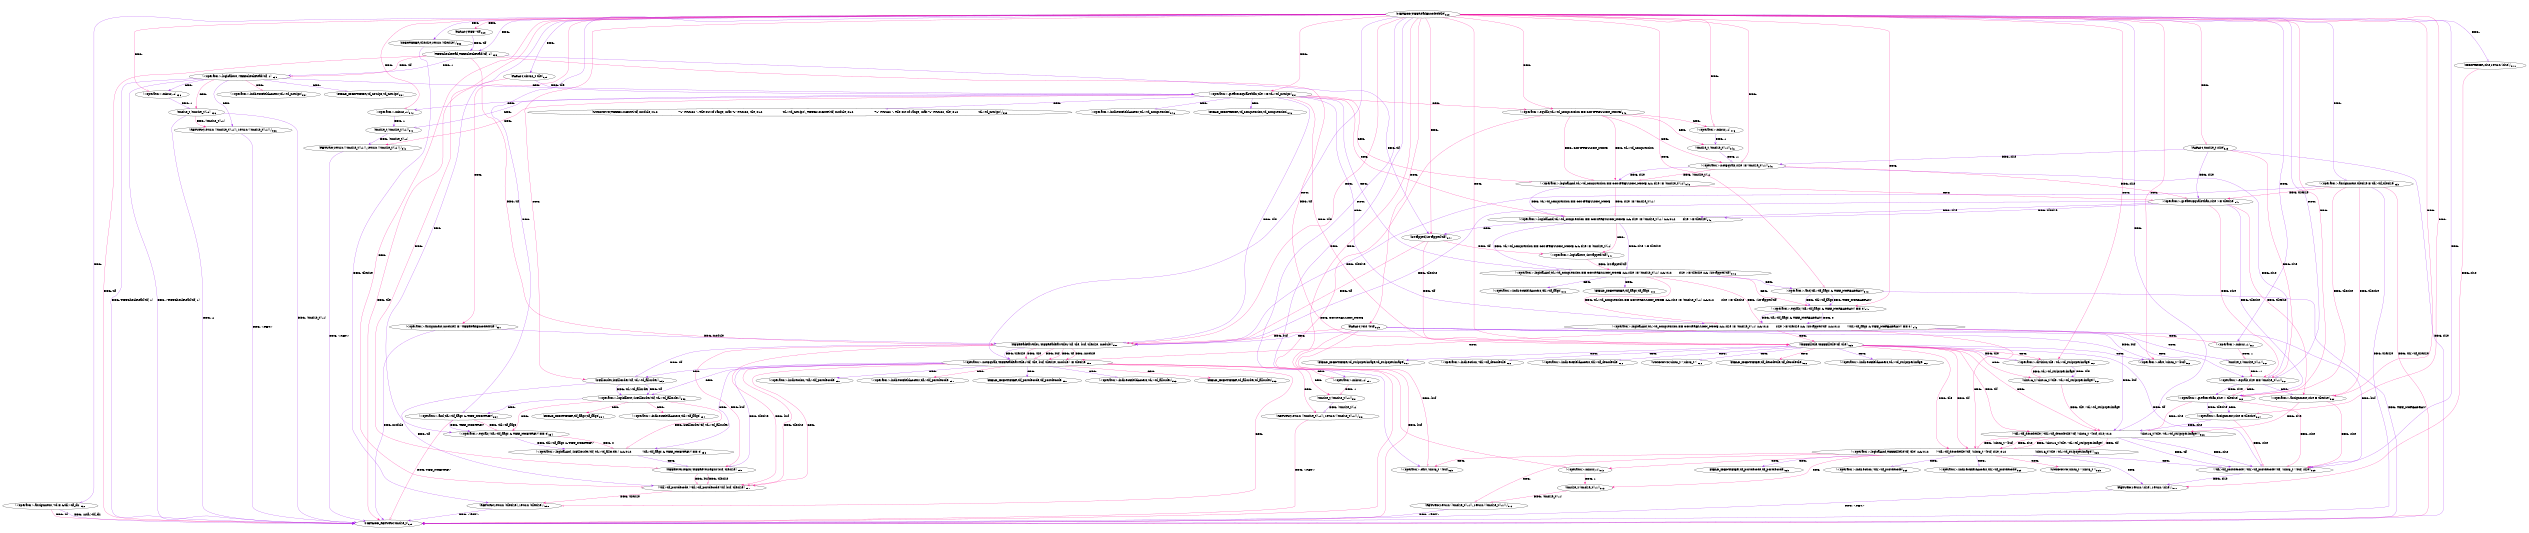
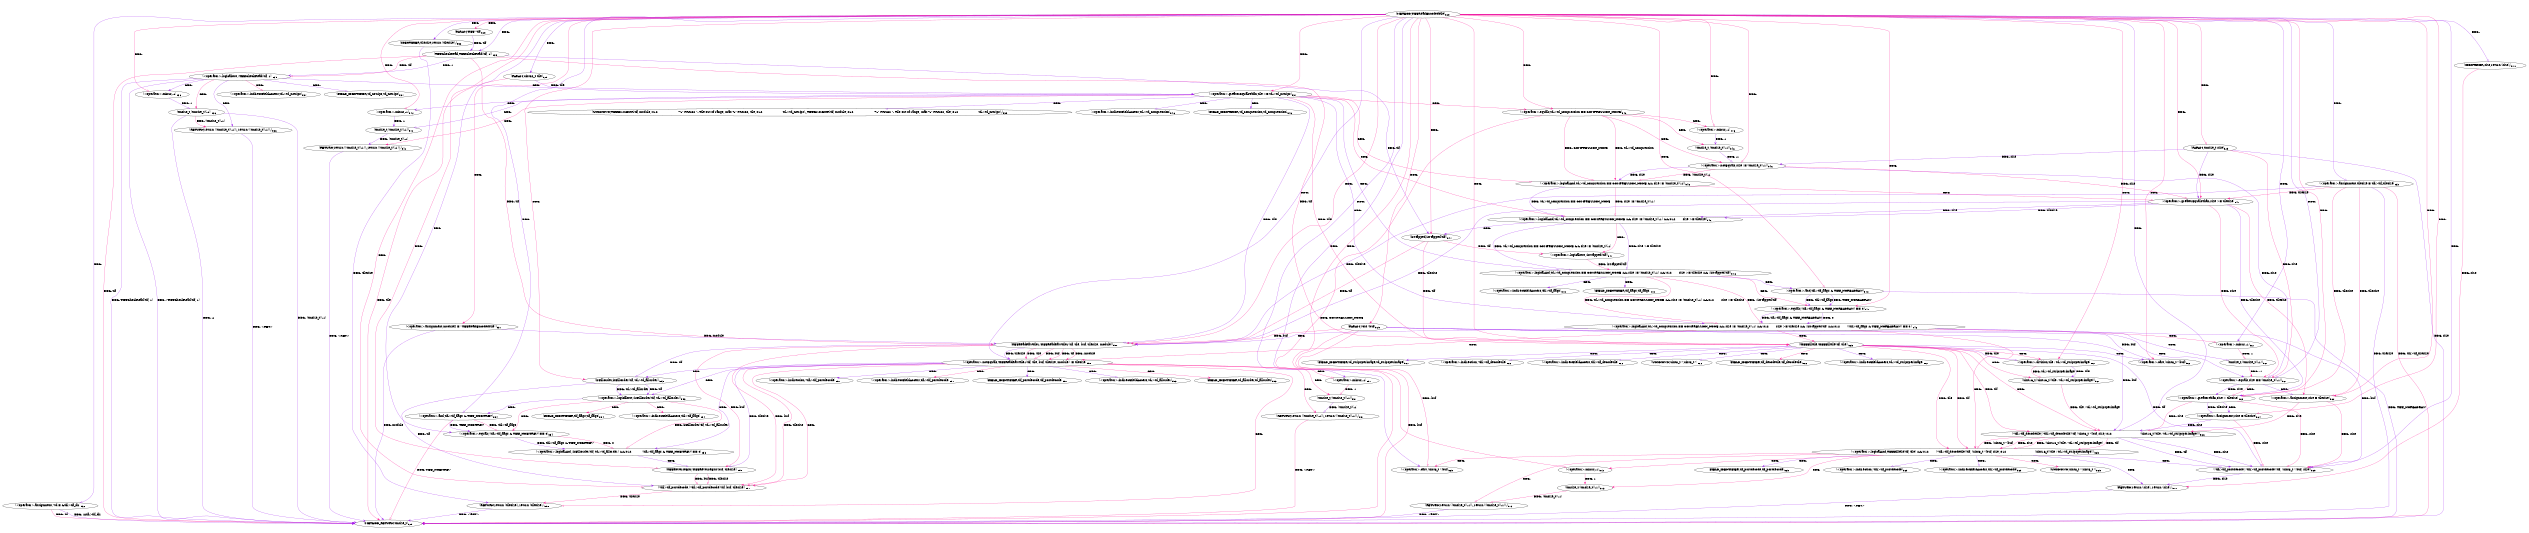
none -> (1908, 16)
